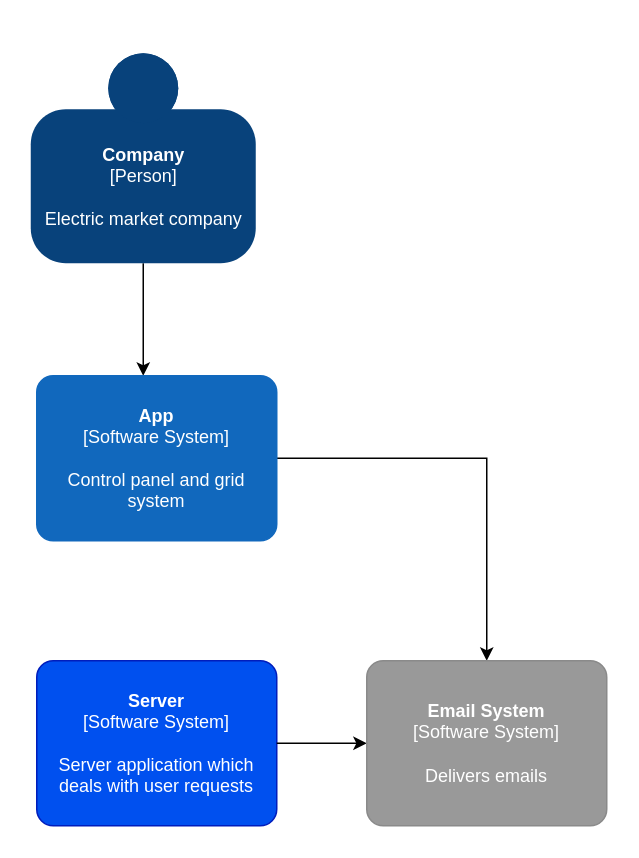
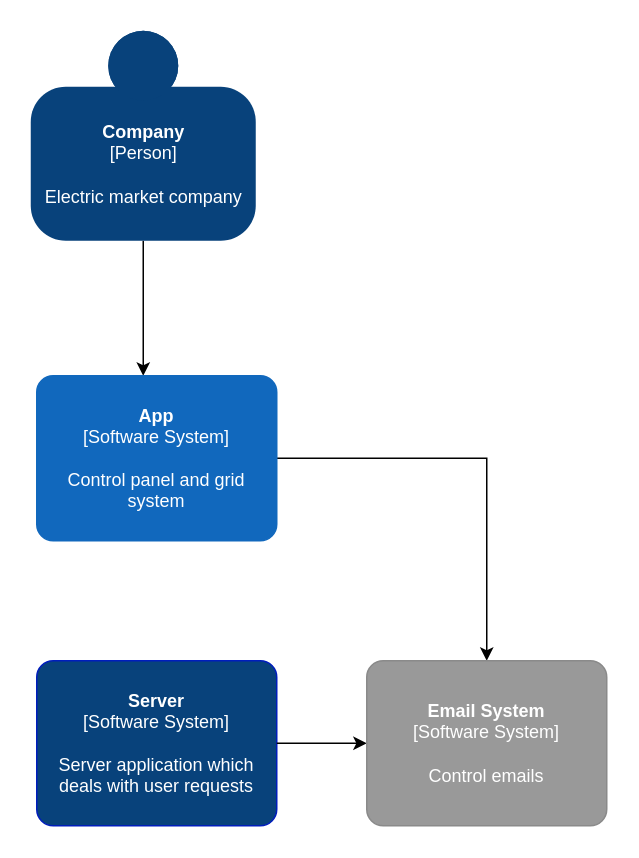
(143, 158) -> (143, 136)
(157, 743) -> (157, 743)
(487, 743) -> (487, 743)
